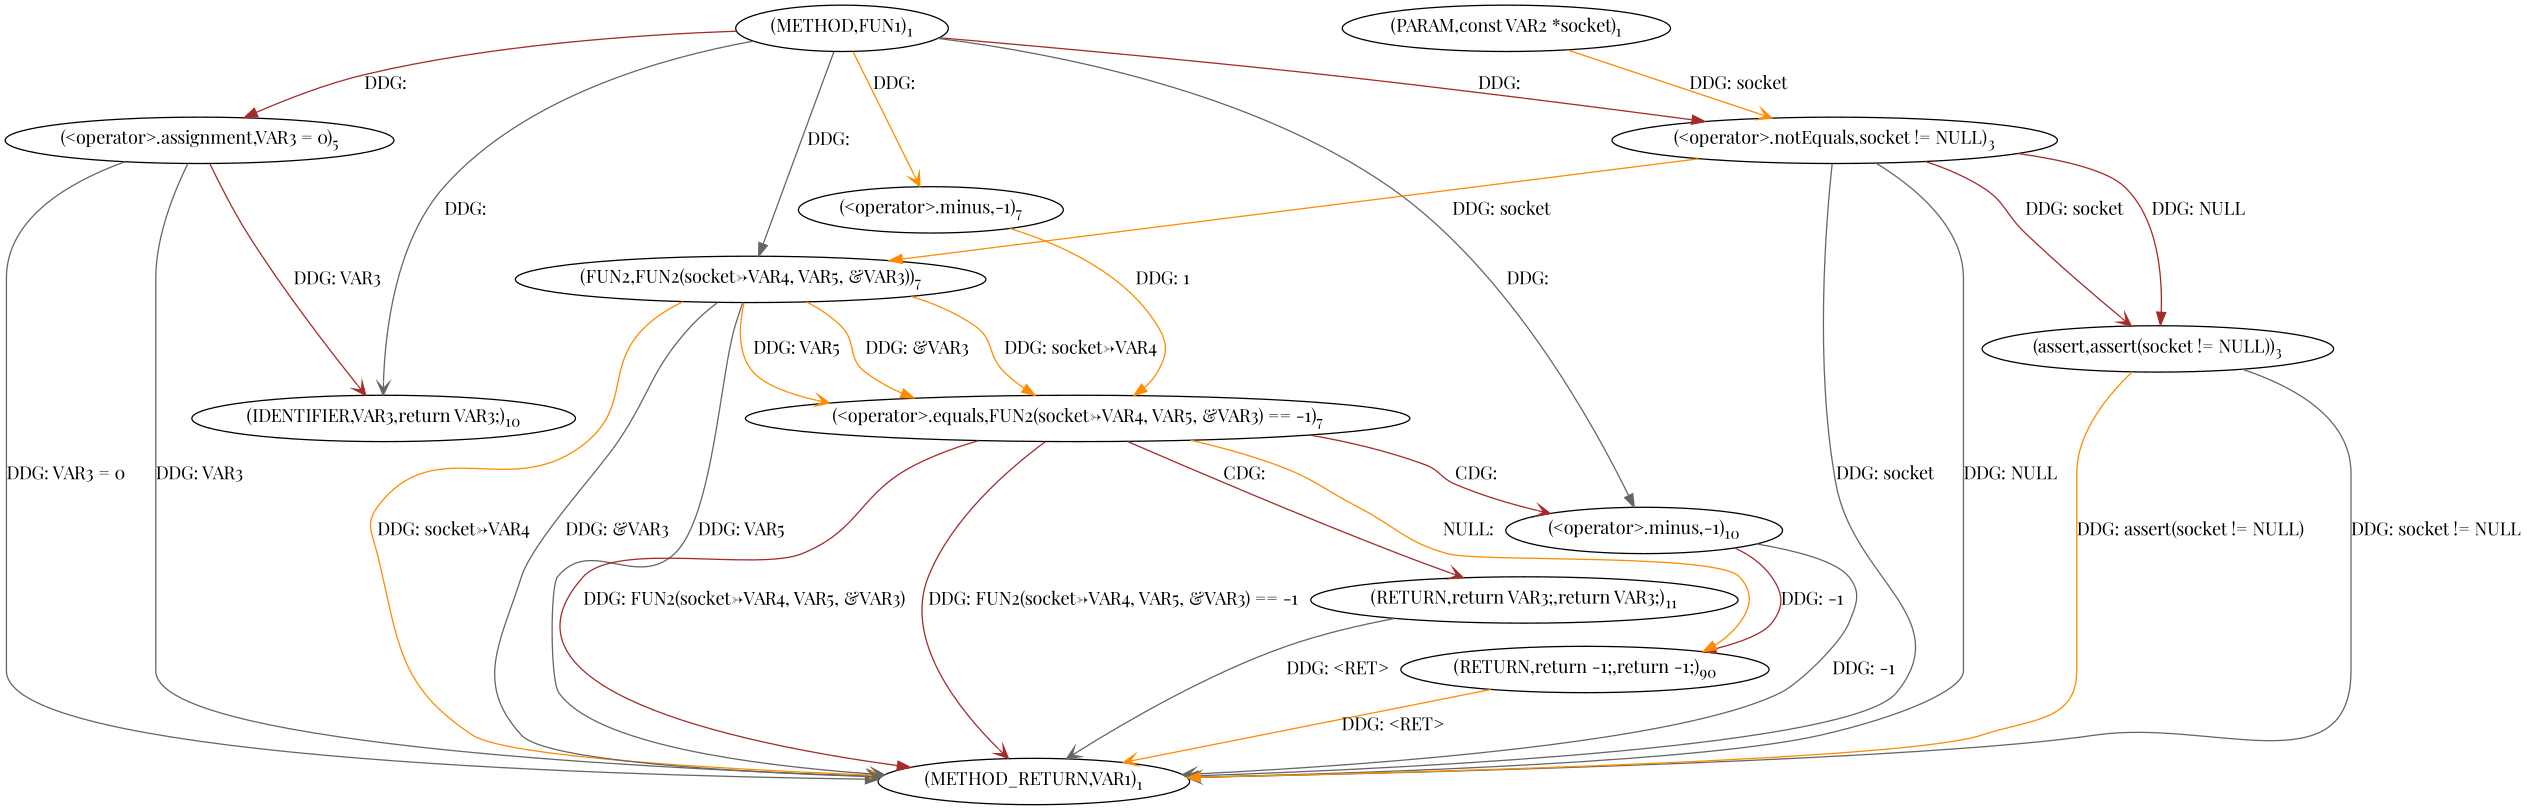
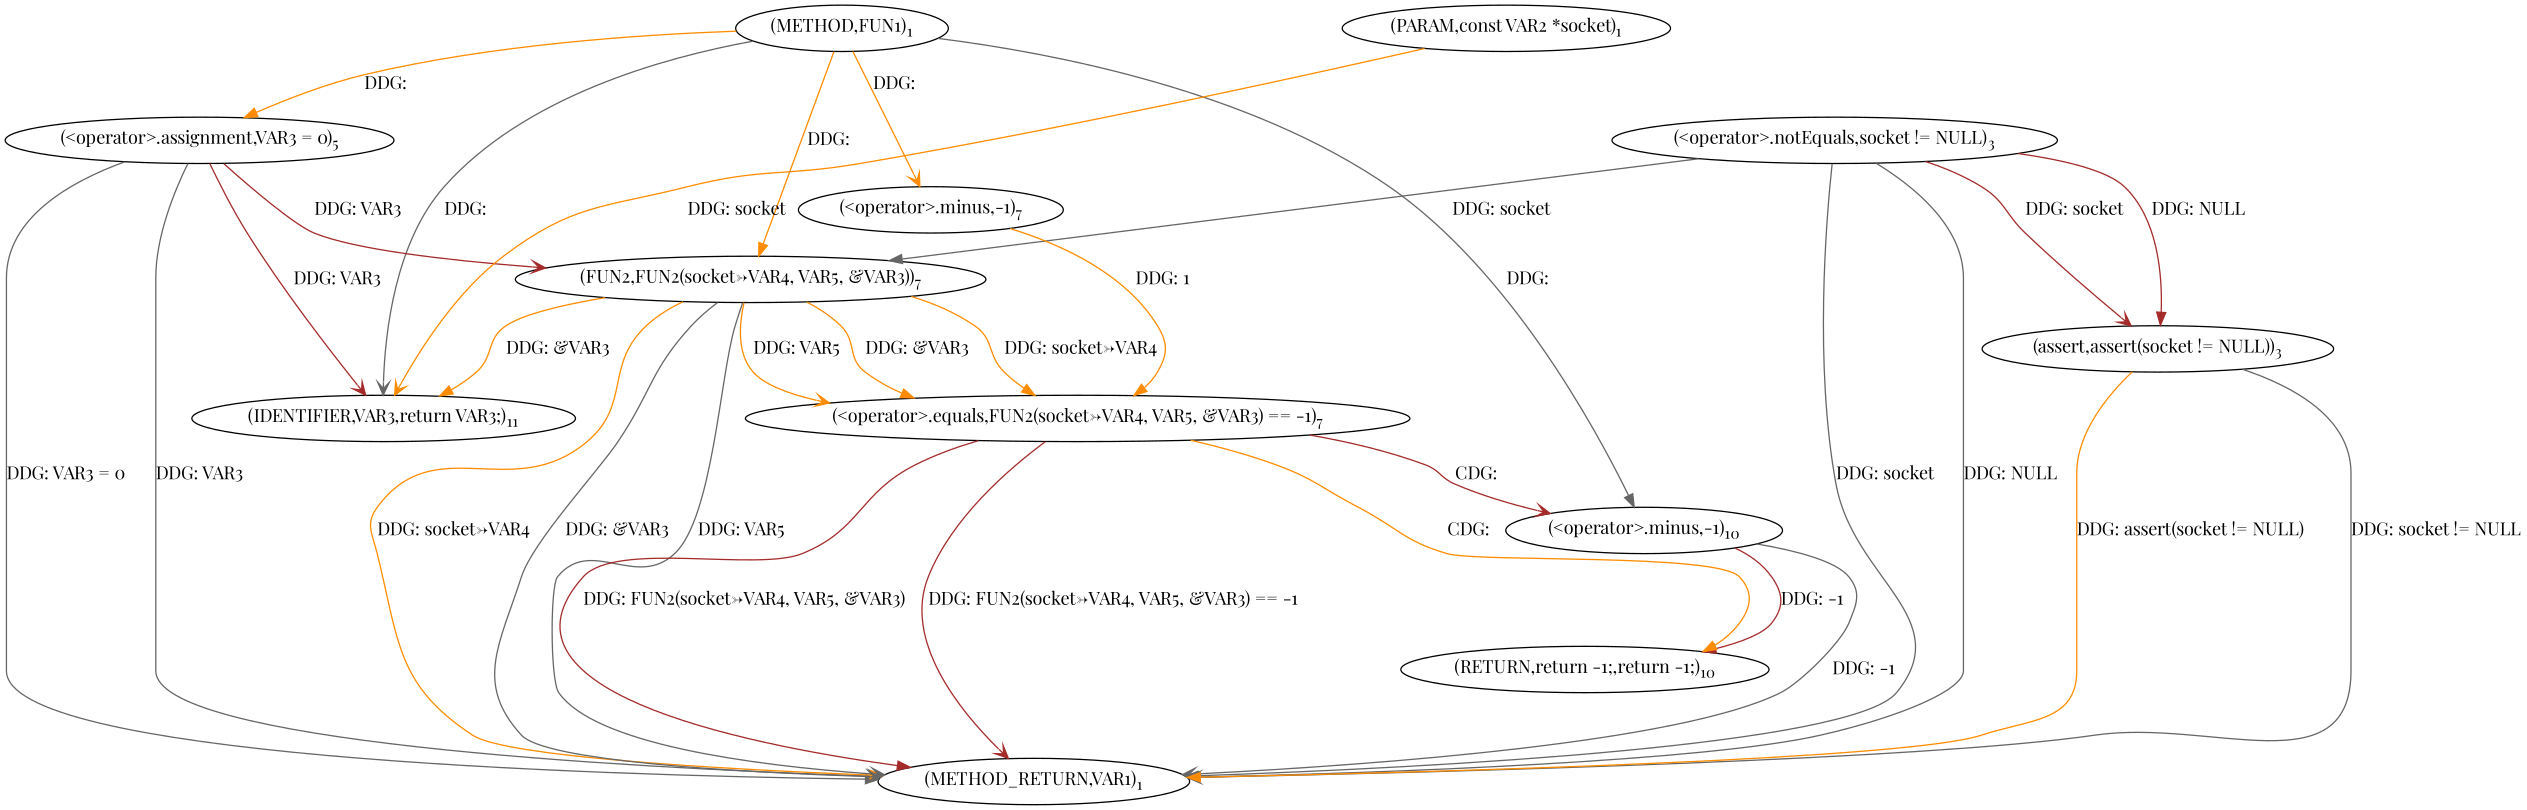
(492, 51) -> (492, 51)
(1316, 74) -> none
(1663, 82) -> (879, 160)
(799, 148) -> (799, 148)
(1300, 209) -> (1300, 209)
none -> (366, 247)
none -> (513, 322)
(513, 417) -> (513, 417)
(1471, 530) -> (1471, 530)
(1524, 600) -> none
(1708, 668) -> (1708, 668)
(1313, 725) -> none
